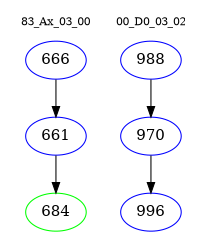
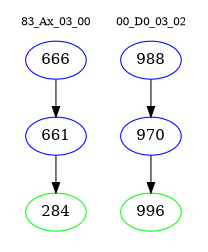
(56, 212) -> (56, 212)
(151, 212) -> (151, 212)
